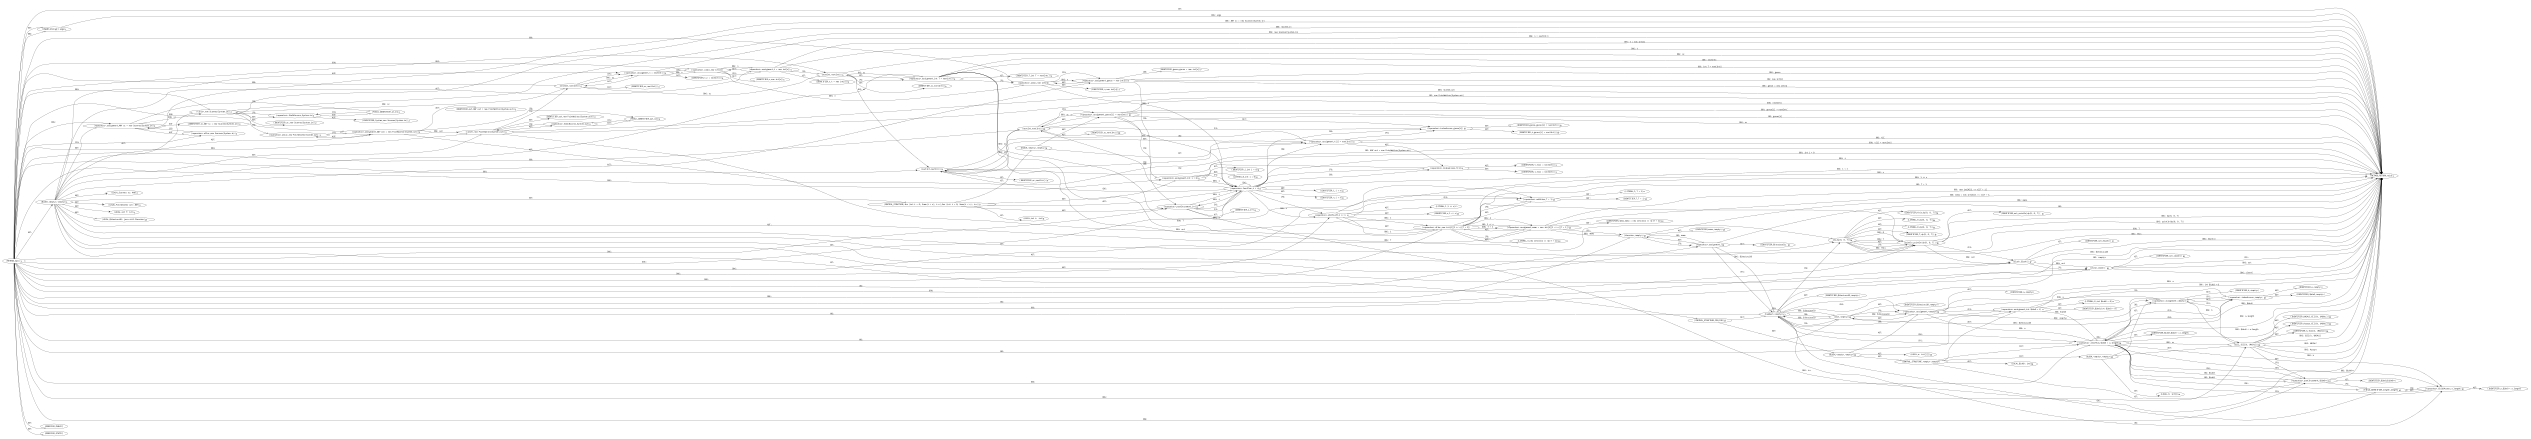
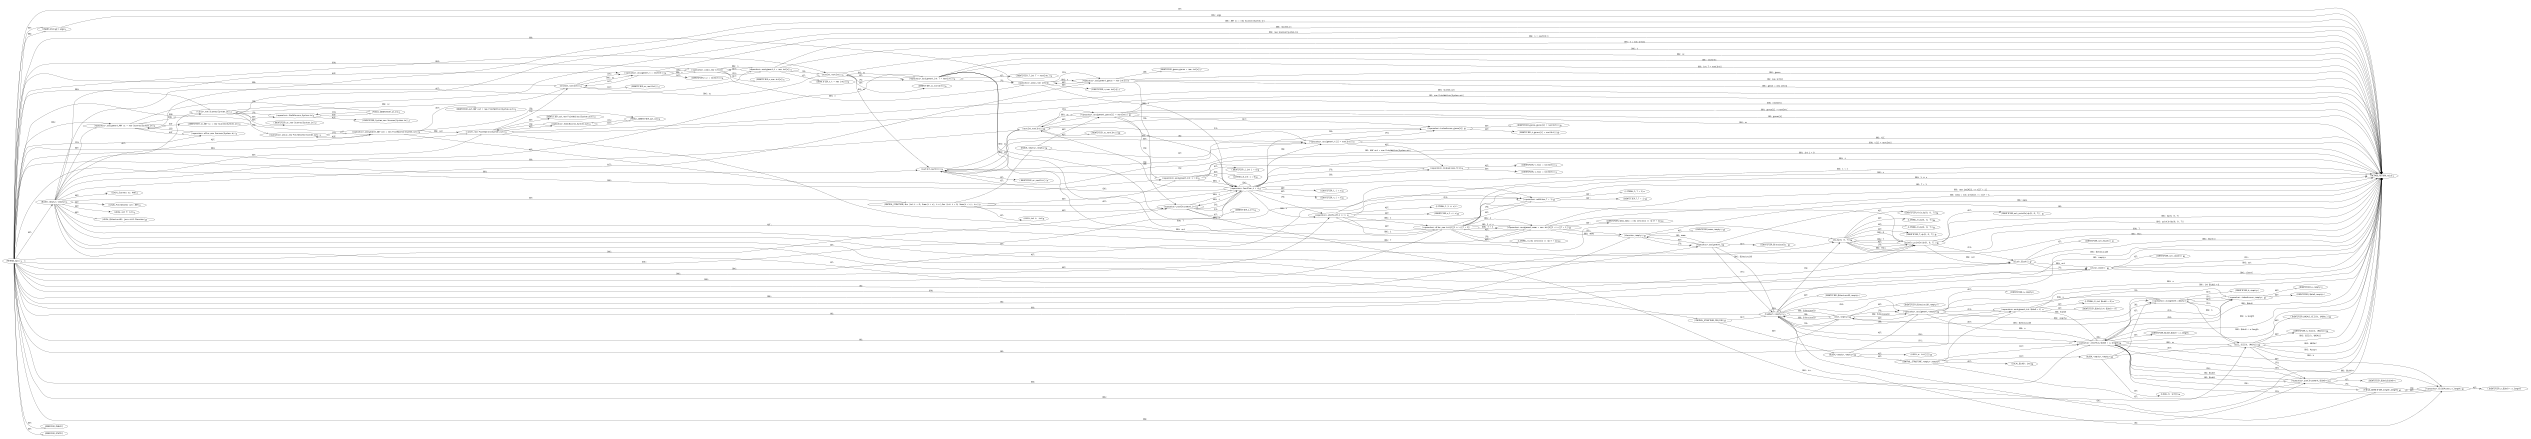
(2311, 324) -> none
